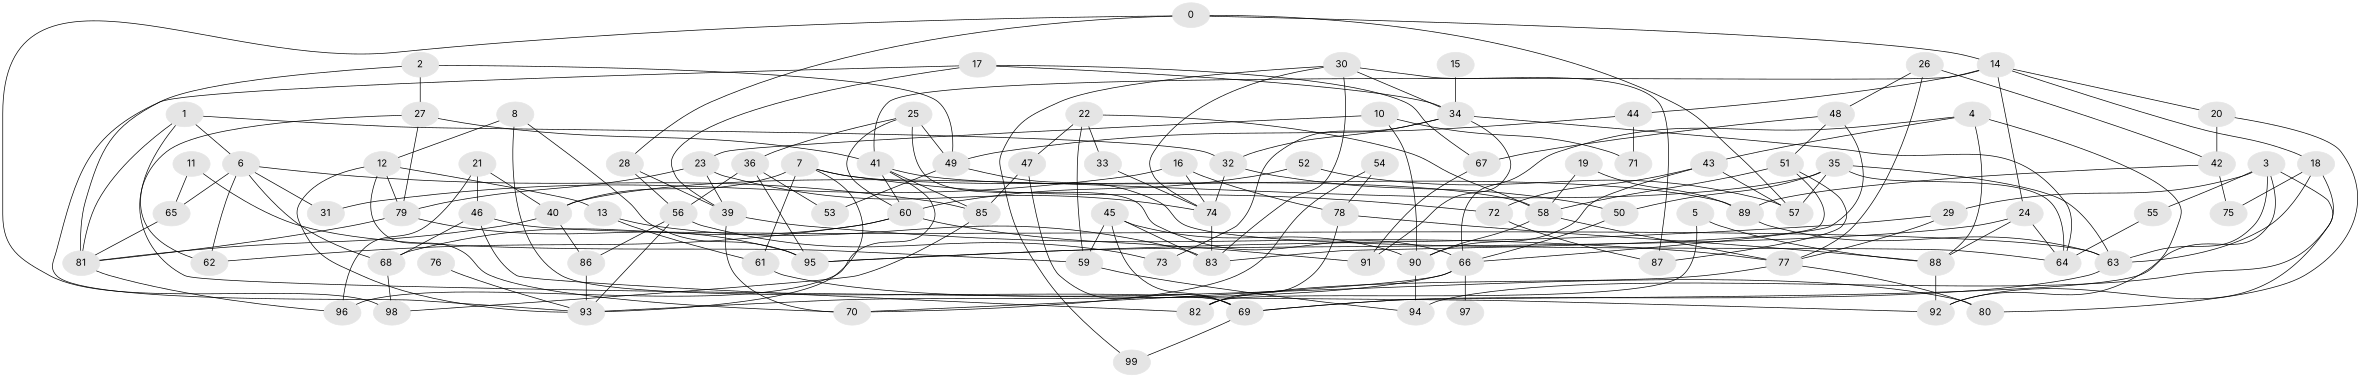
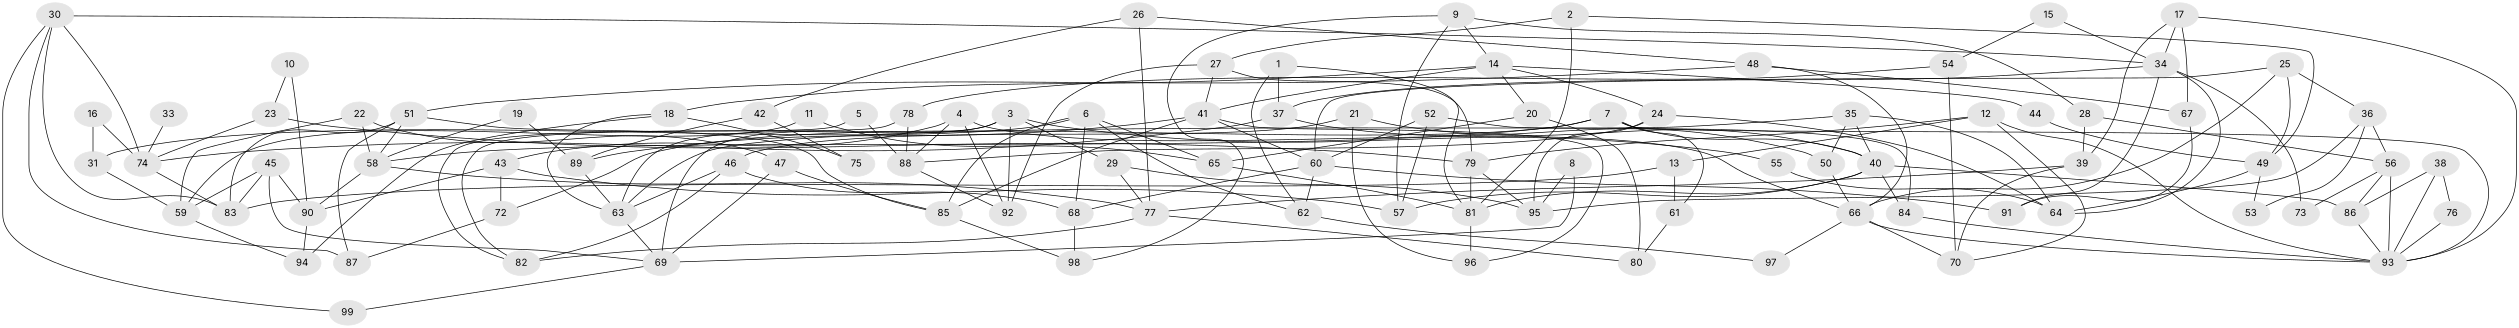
(1191, 15) -> (1456, 15)
none -> (1998, 40)
(1093, 137) -> none
(213, 139) -> none
(449, 139) -> none
(2217, 139) -> (1373, 139)
none -> (812, 156)
(1228, 164) -> (1279, 114)
(1633, 164) -> none
none -> (2441, 164)
(1816, 187) -> (1527, 193)
none -> (137, 189)
(717, 193) -> none
(1257, 193) -> none
none -> (1905, 214)
none -> (1537, 241)
